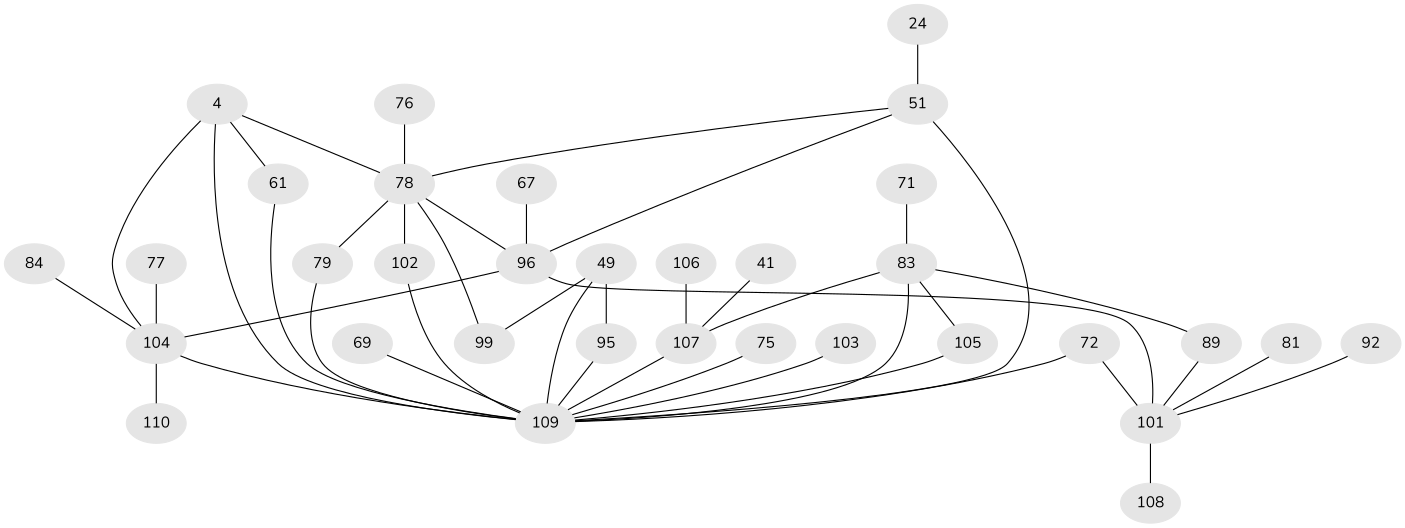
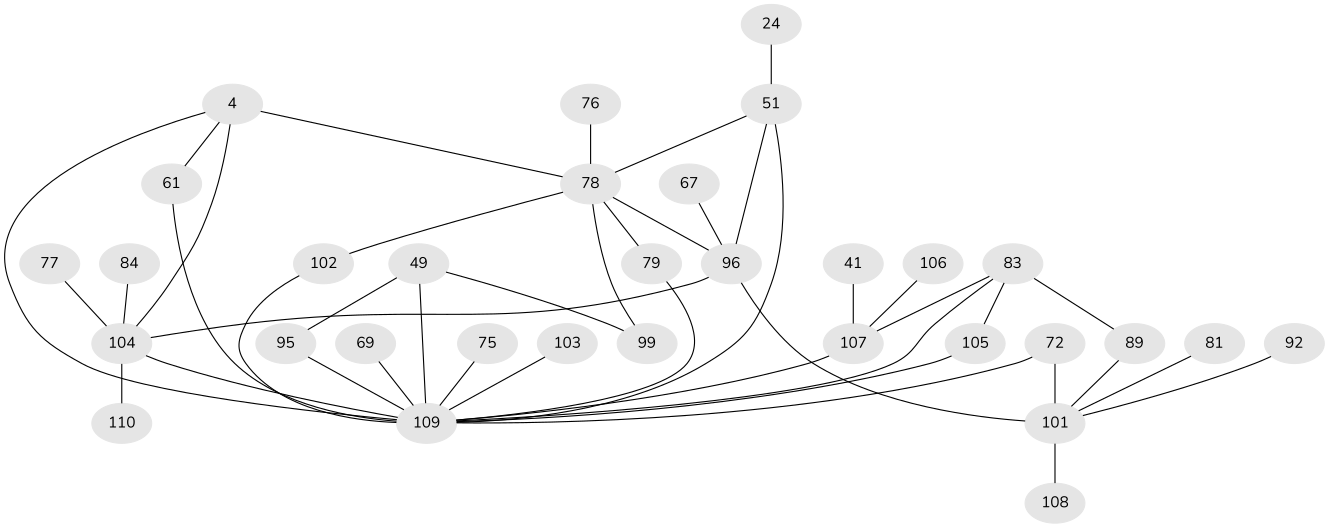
(907, 184) -> none
